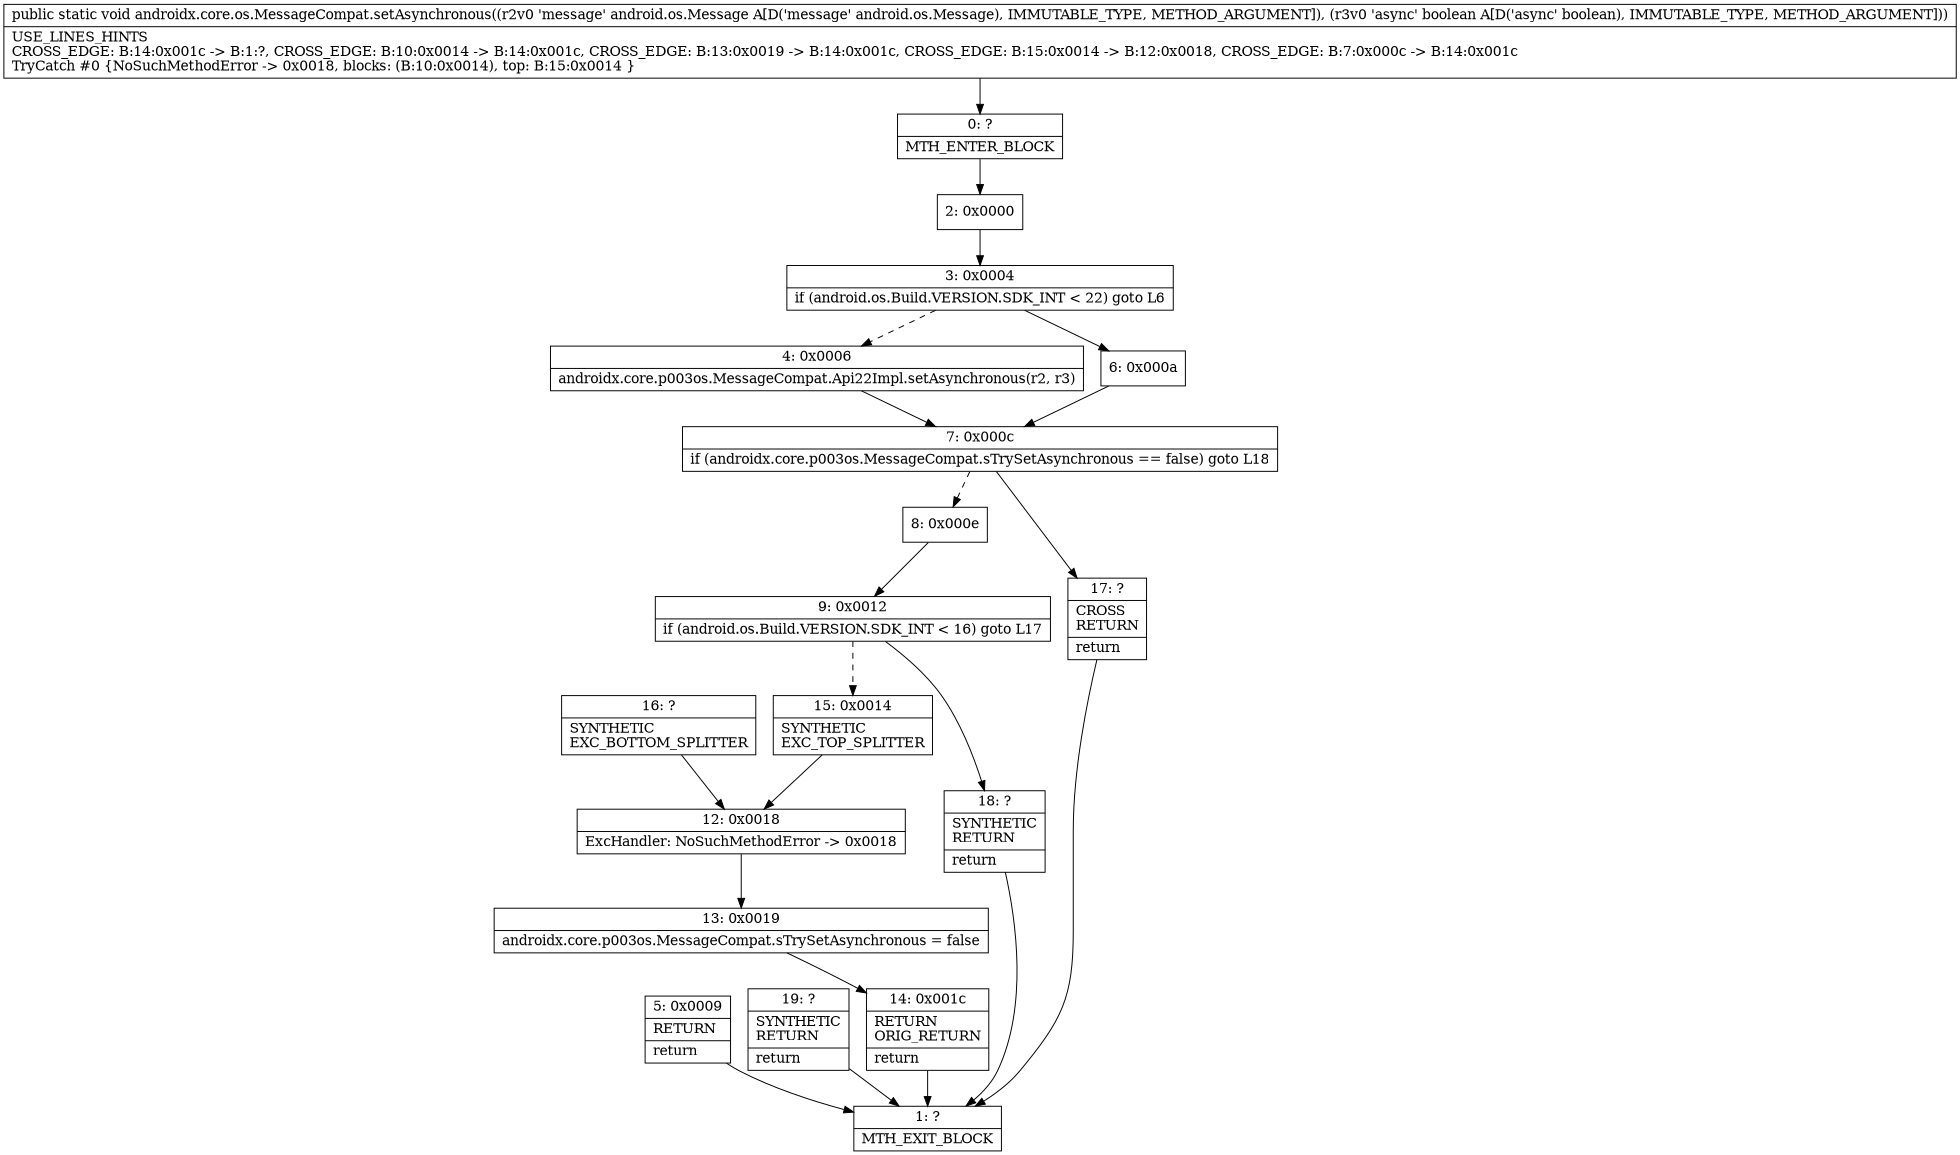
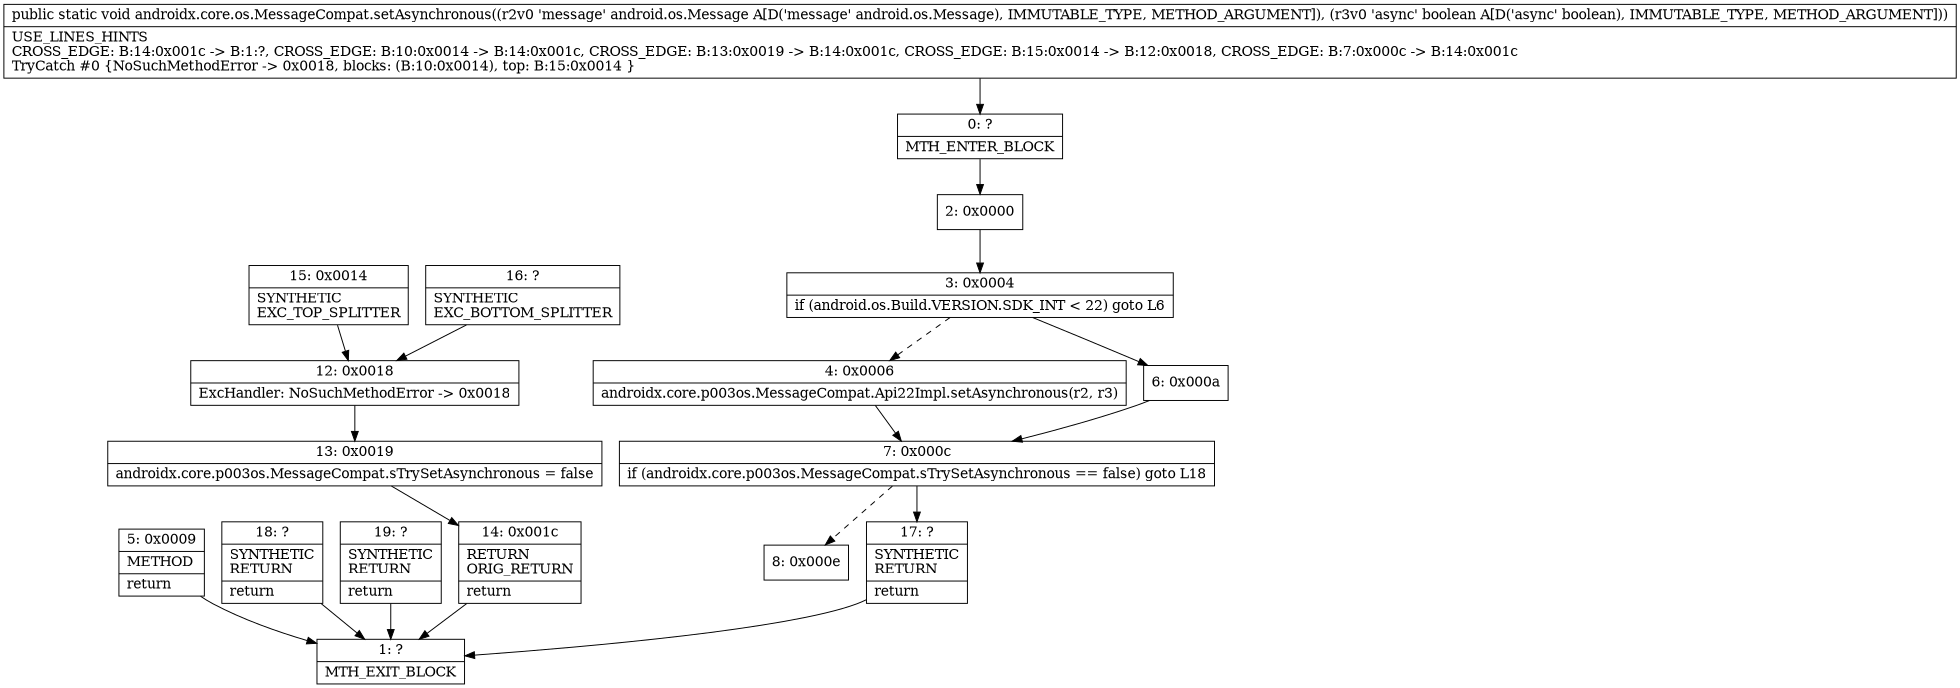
(1101, 611) -> (917, 555)
(853, 619) -> none
(684, 1029) -> (160, 562)
